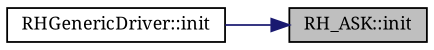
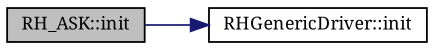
(248, 25) -> (168, 25)
